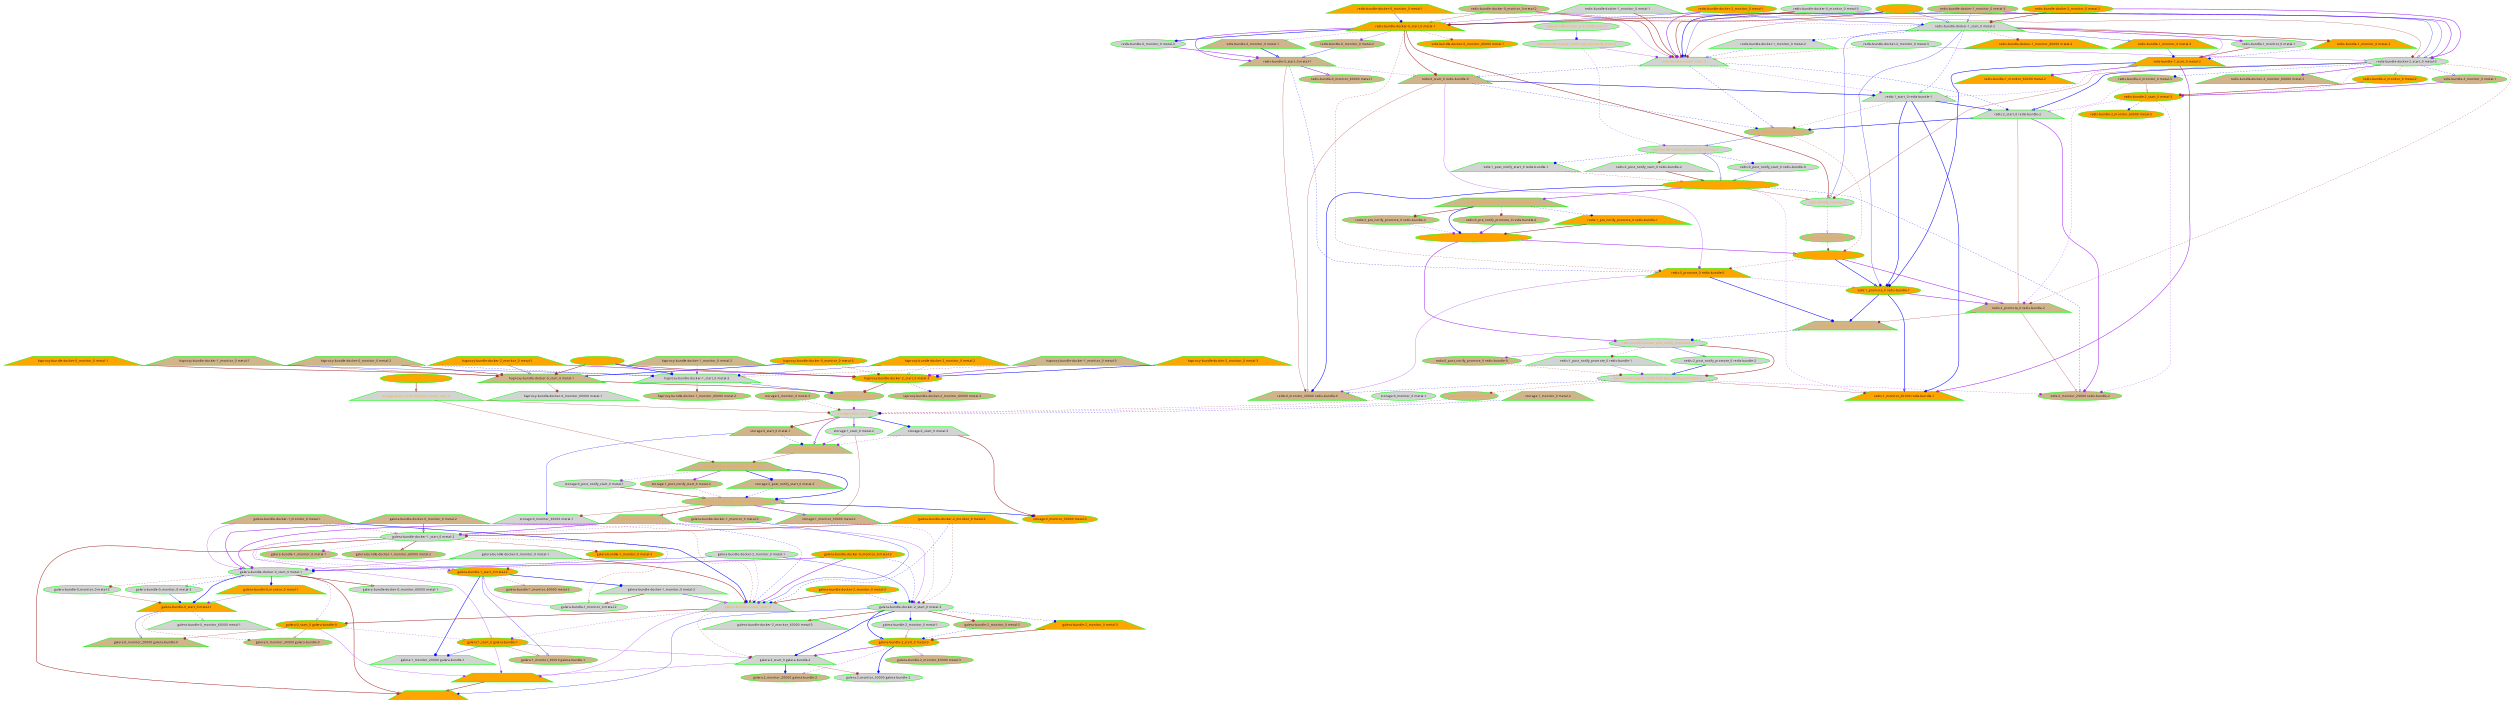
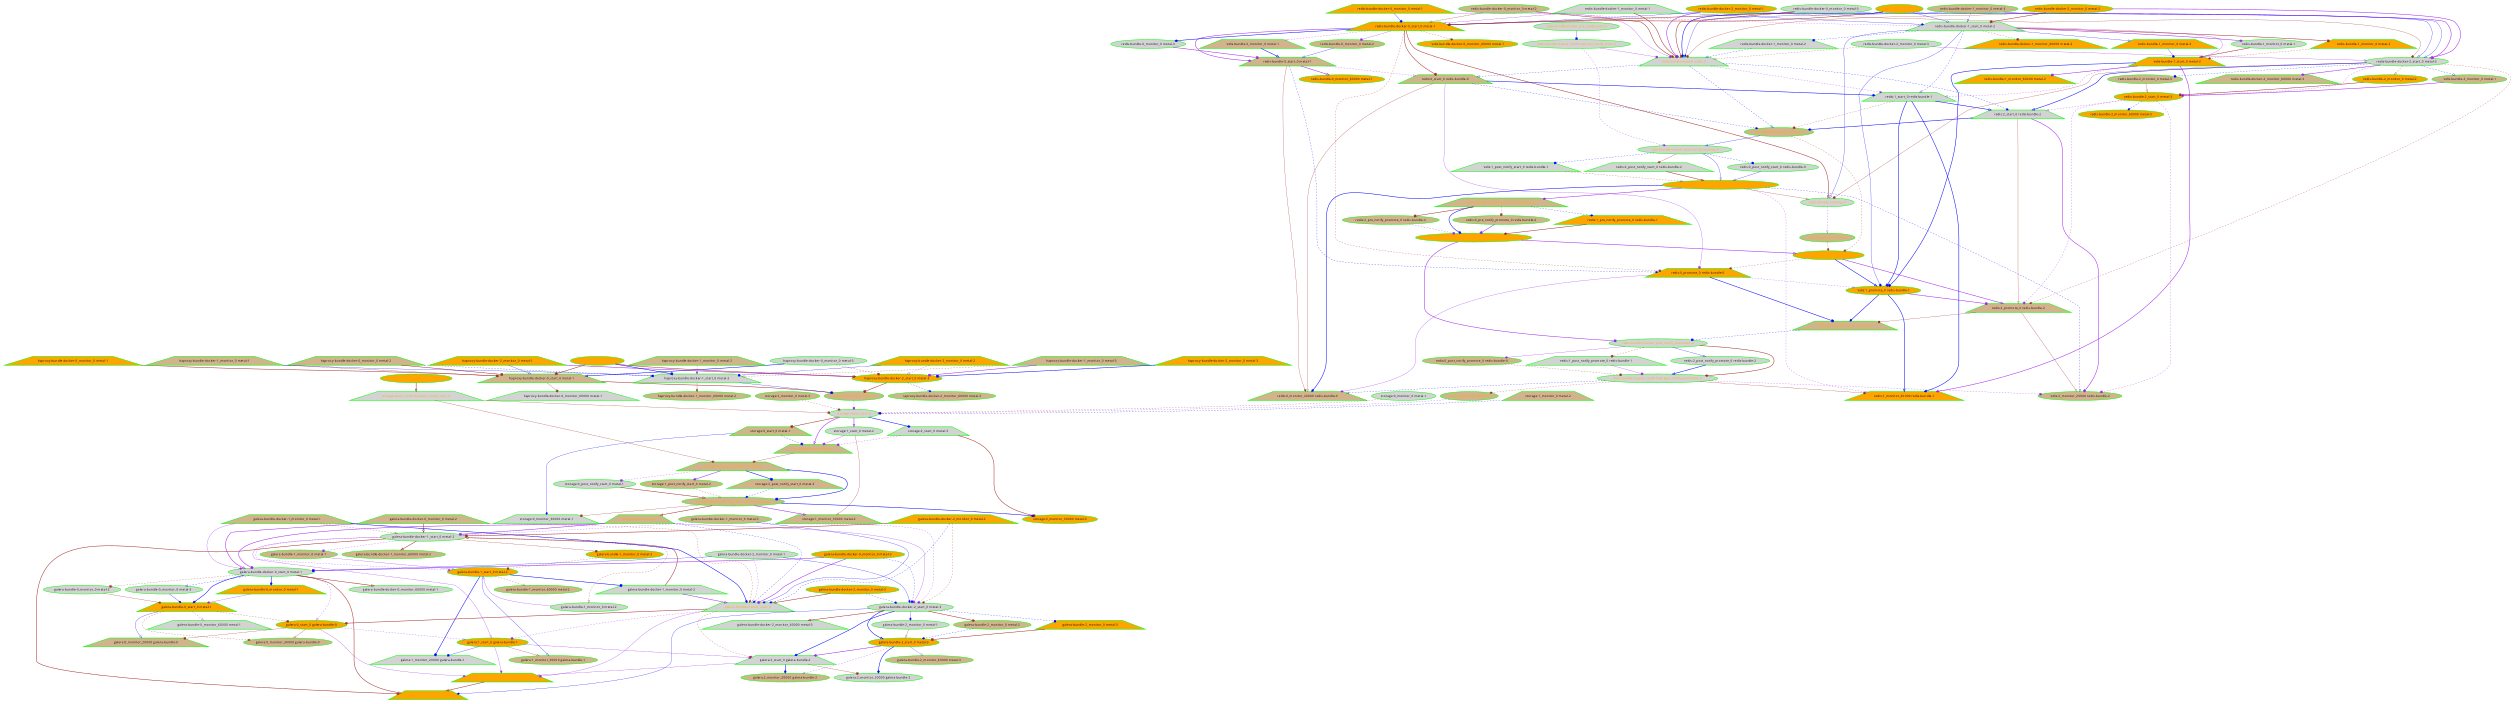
(2265, 53) -> (2265, 53)
(1342, 79) -> (1342, 79)
(2098, 102) -> (2083, 106)
(1392, 265) -> (1392, 265)
(819, 361) -> (819, 361)
(516, 554) -> none
(626, 598) -> (591, 542)
none -> (252, 616)
